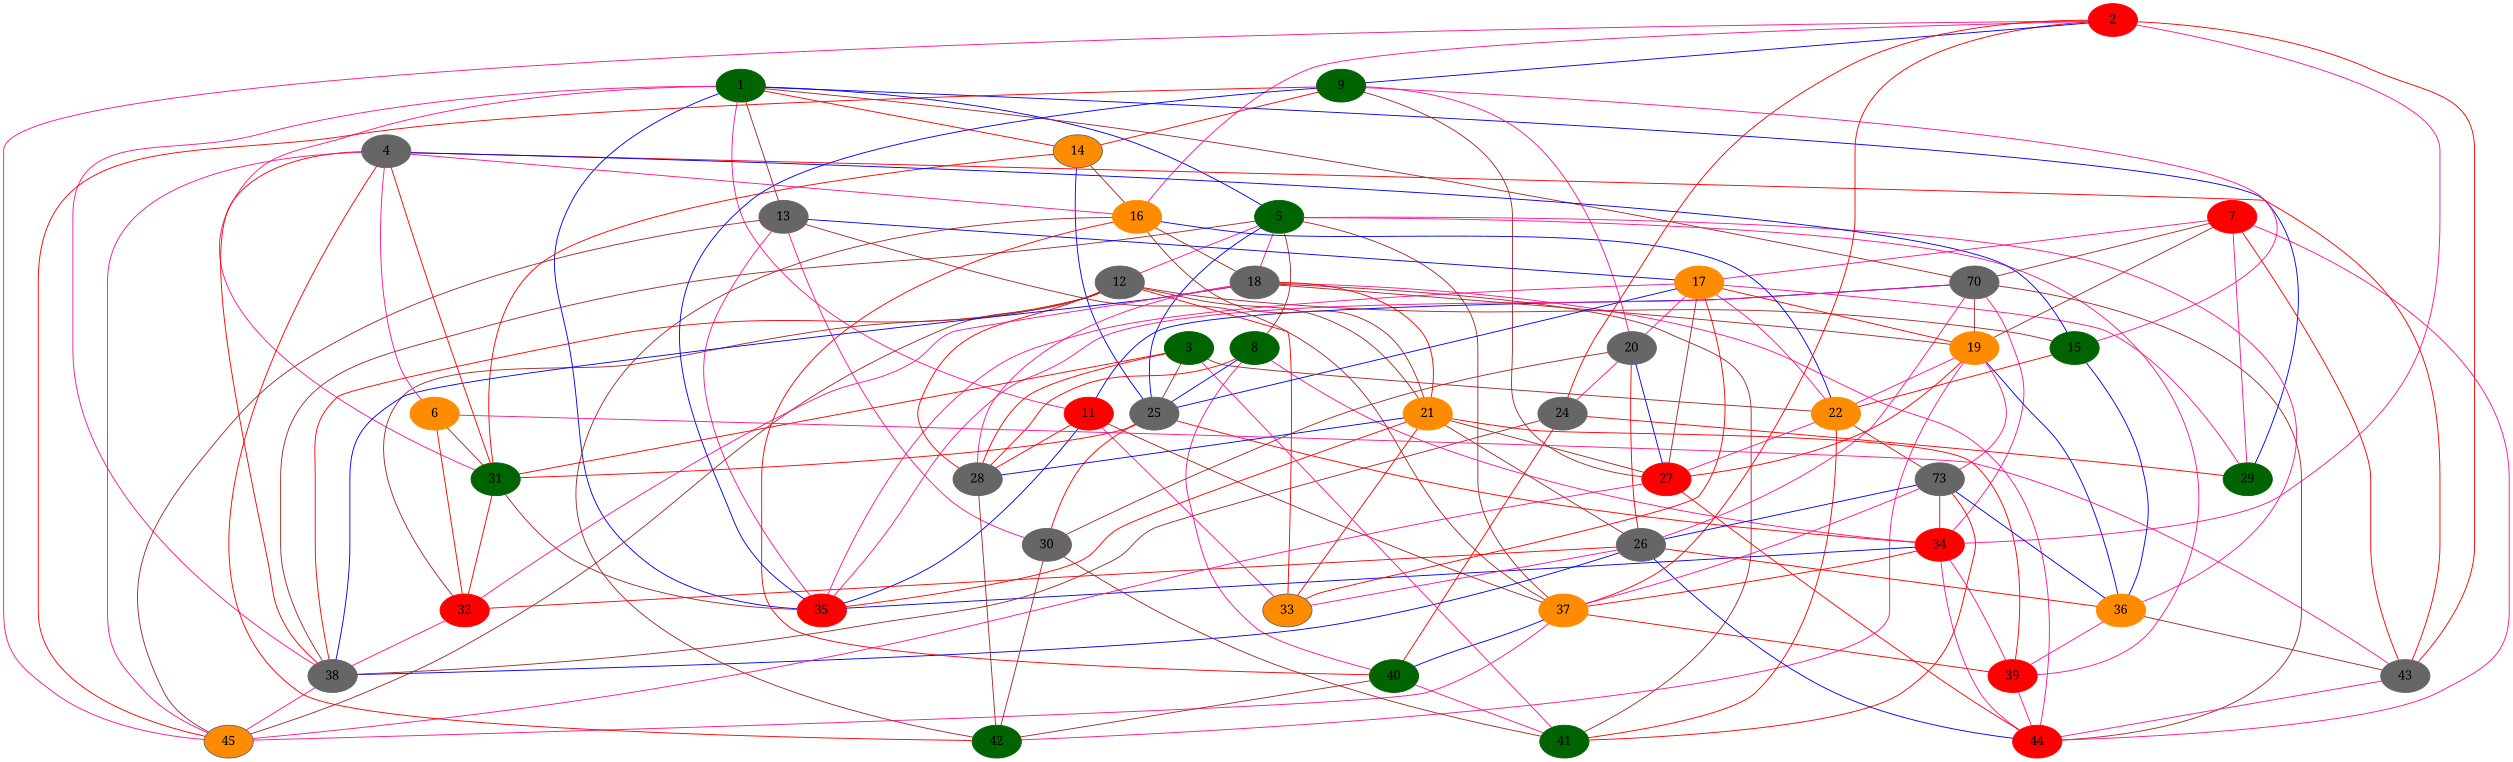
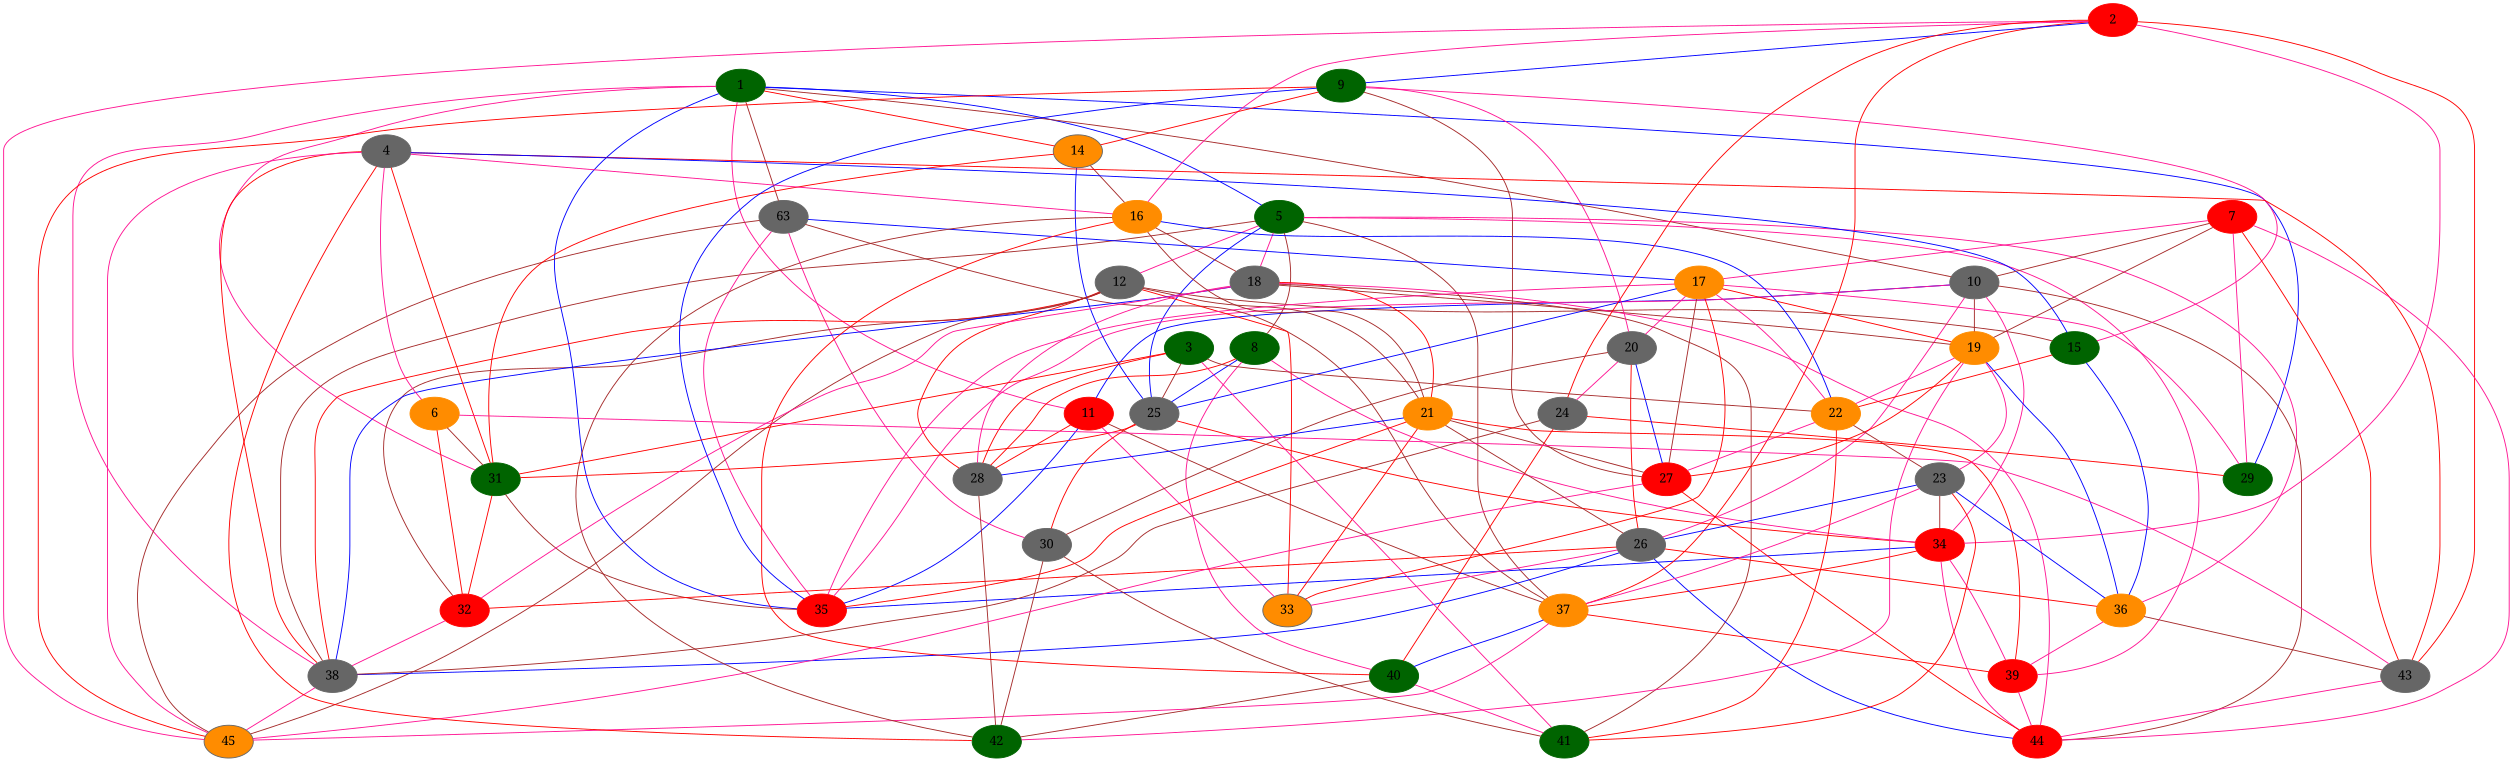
(784, 217) -> (784, 217)
(1974, 282) -> (1974, 282)
(1940, 479) -> (1940, 479)
